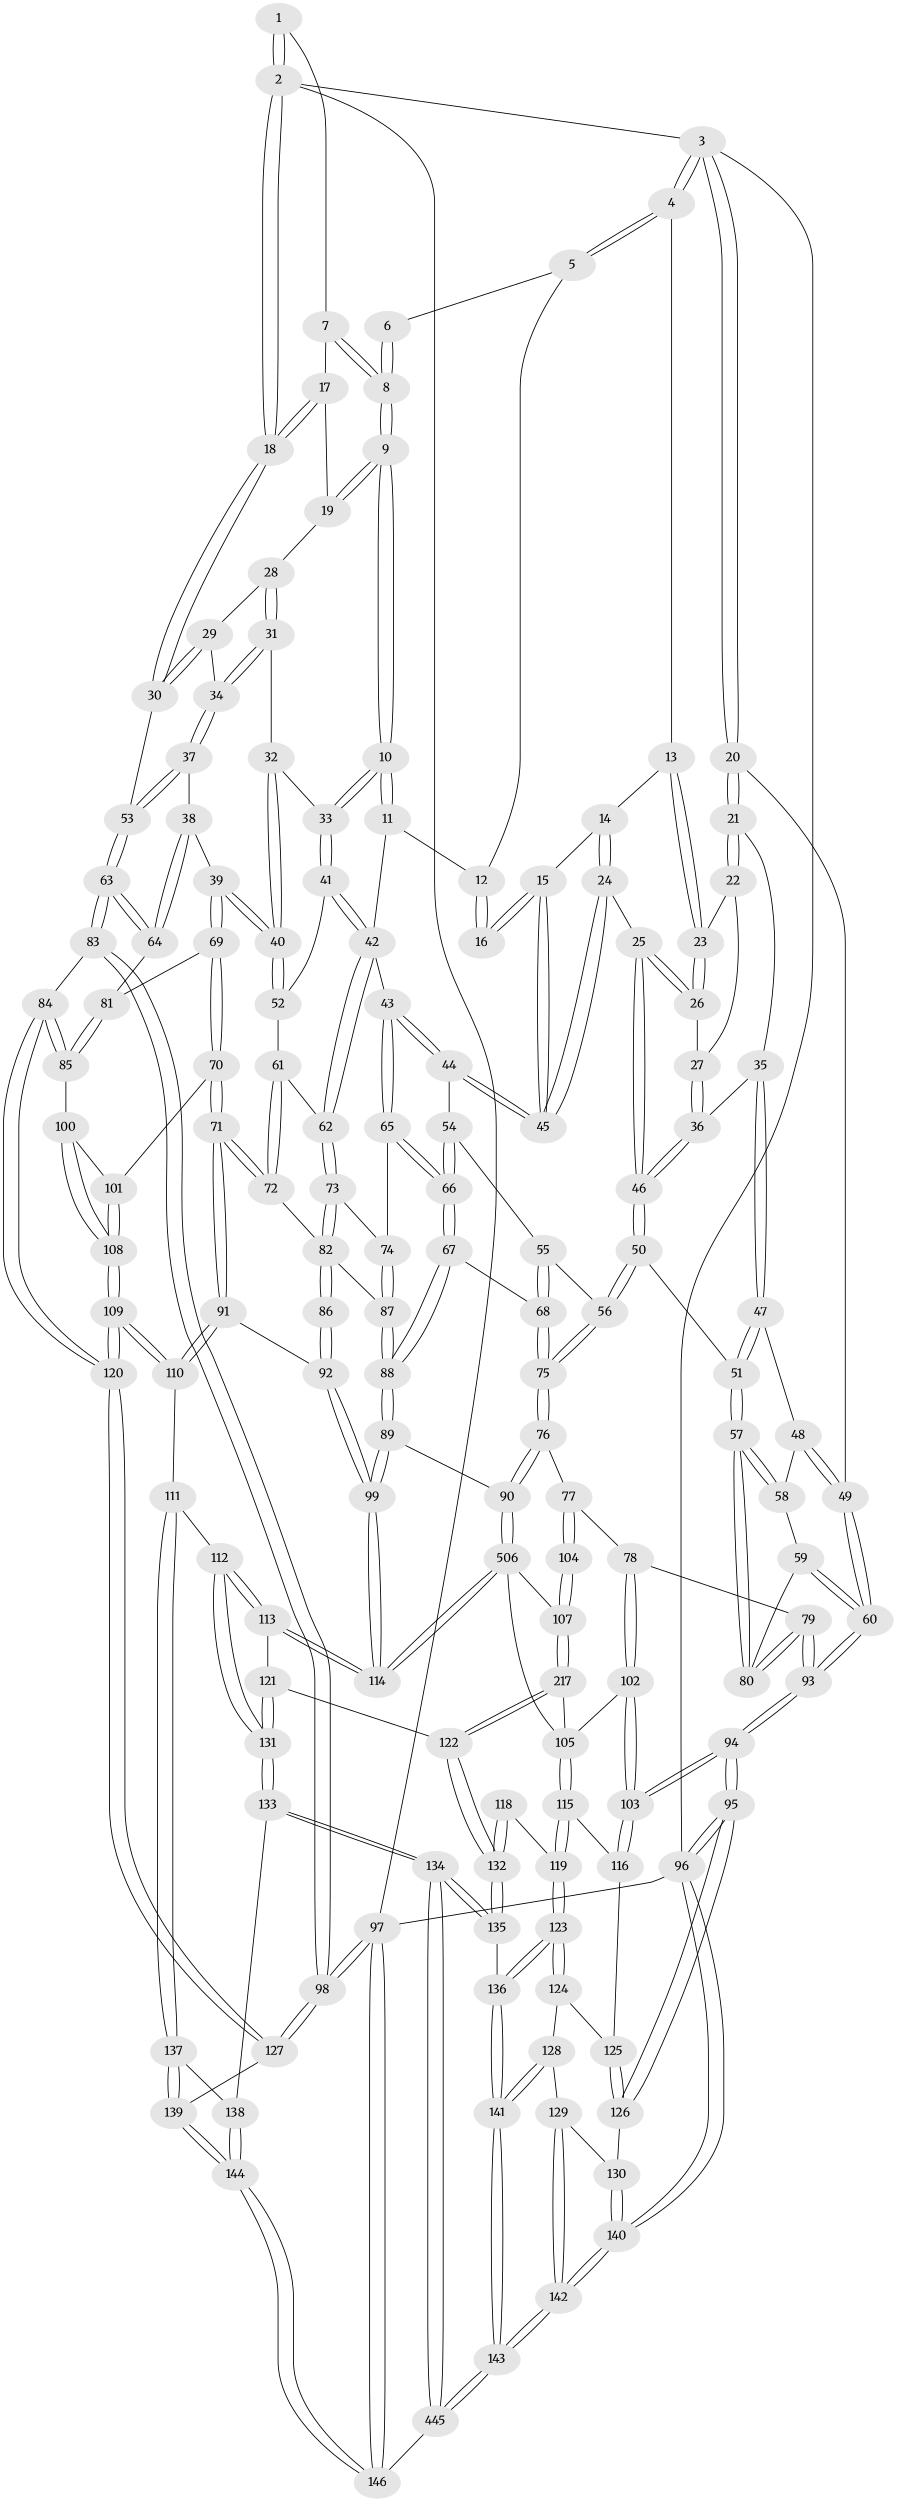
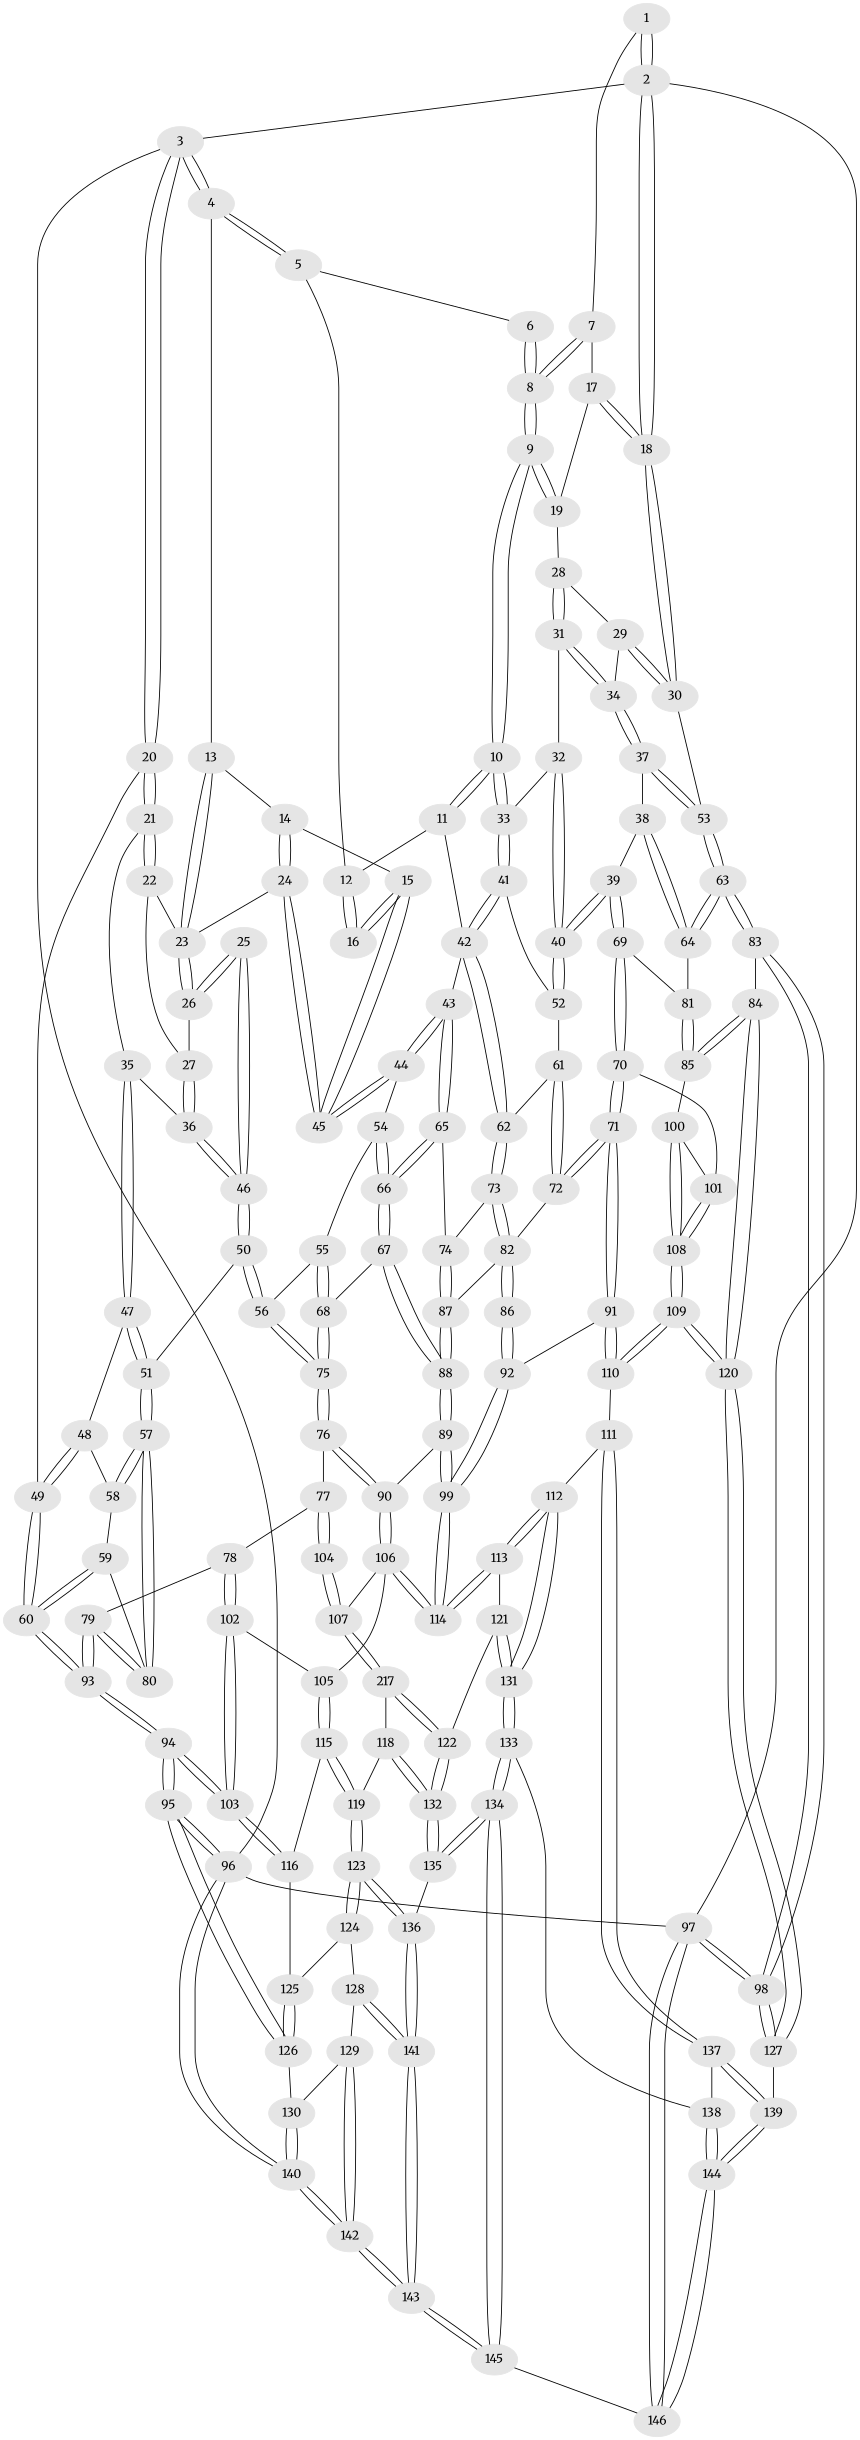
(622, 912) -> (234, 912)
(507, 1559) -> (386, 1559)
(564, 1713) -> (386, 1713)
(435, 2421) -> (495, 2360)
